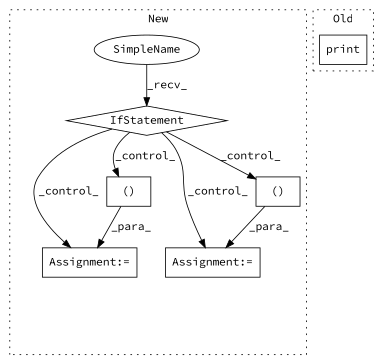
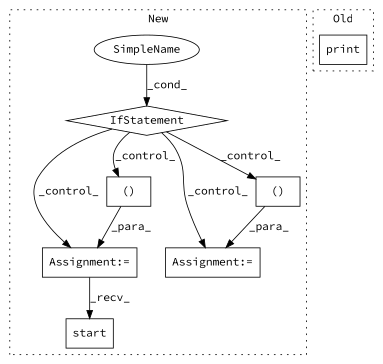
(167, 85) -> (167, 85)
none -> (90, 333)
